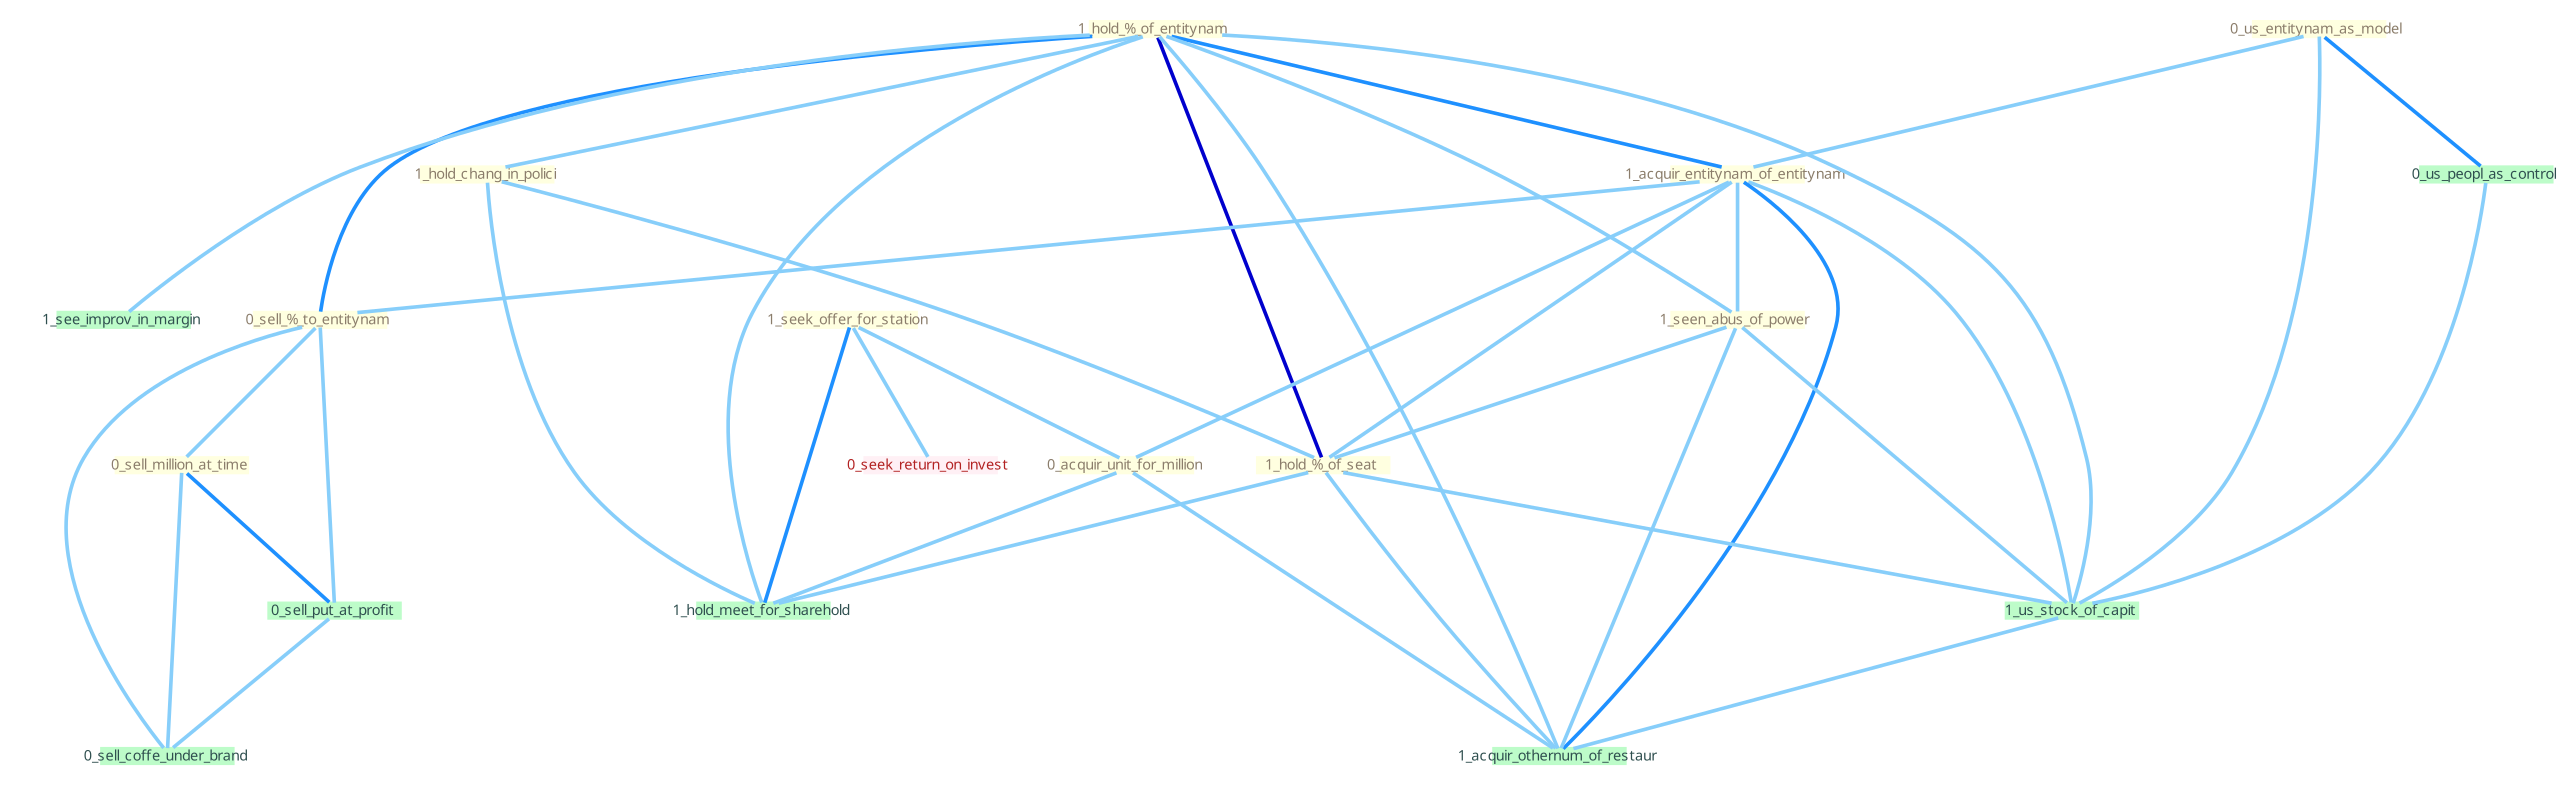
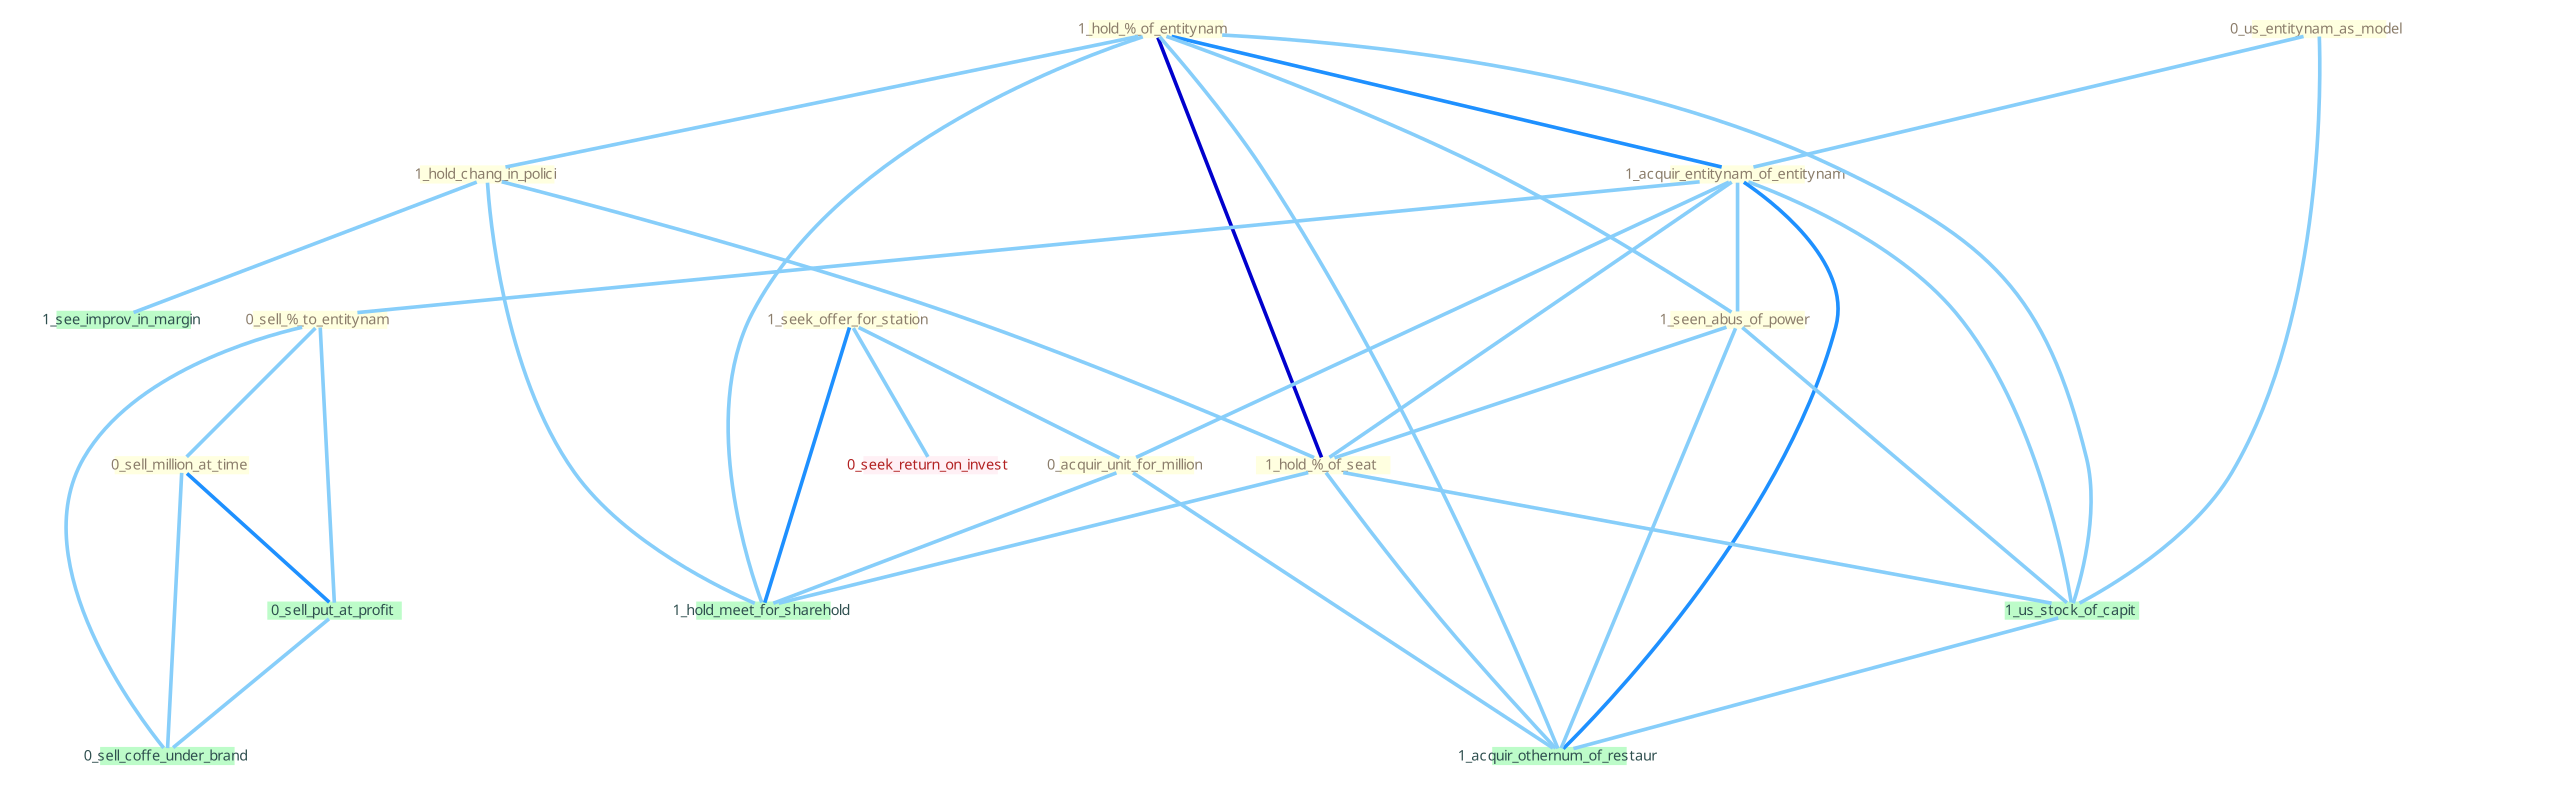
(653, 85) -> none
(2486, 174) -> none
(343, 175) -> (305, 247)
